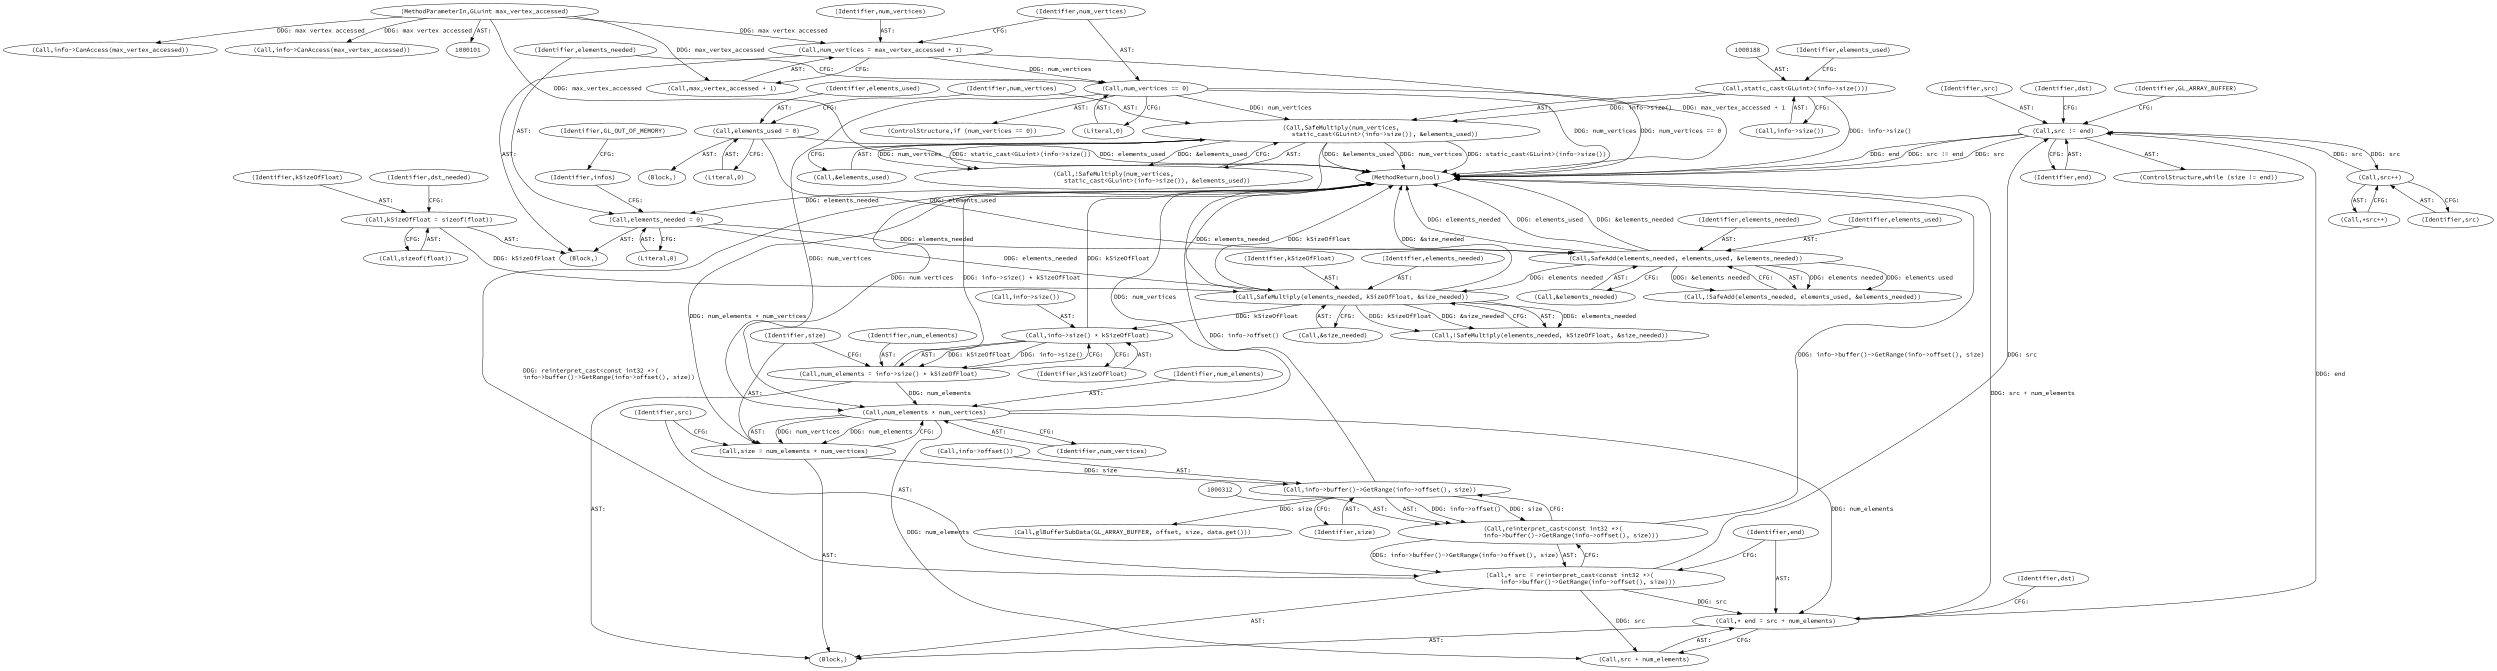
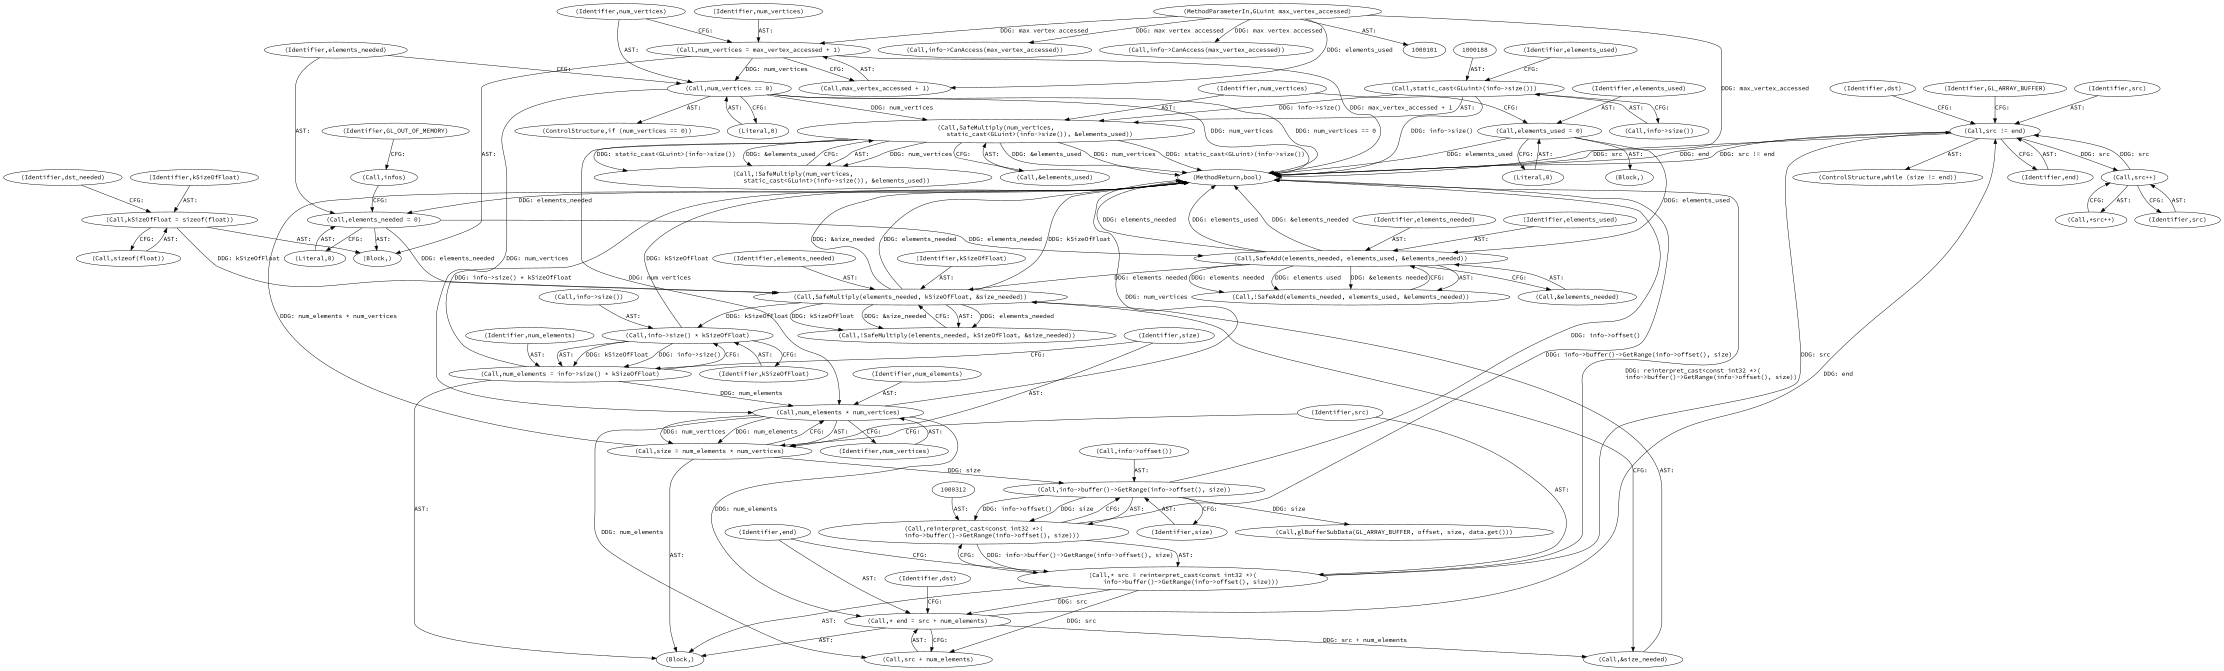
(721, 50) -> (1360, 50)
(583, 177) -> (384, 177)
(1984, 201) -> (1290, 641)
